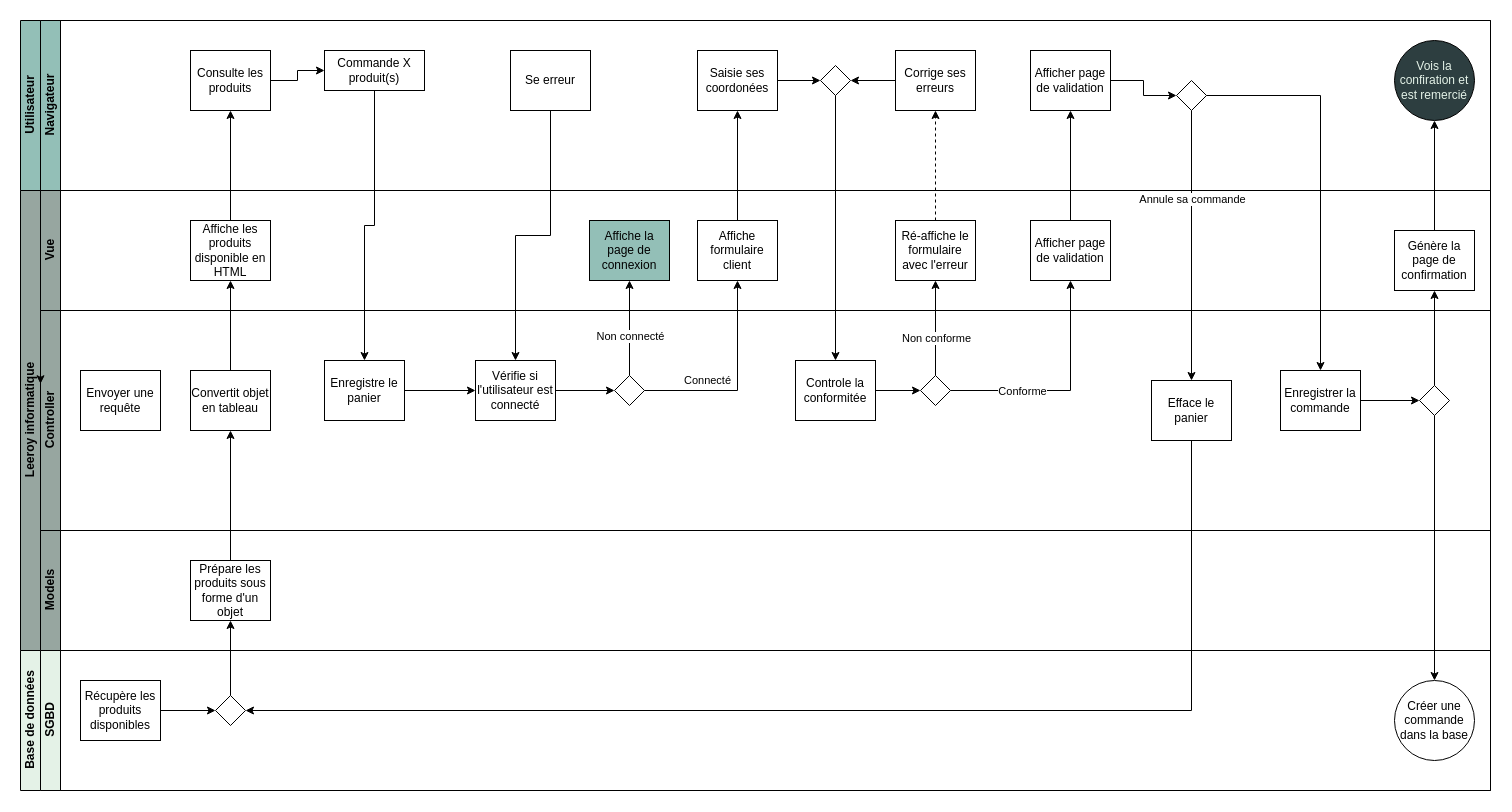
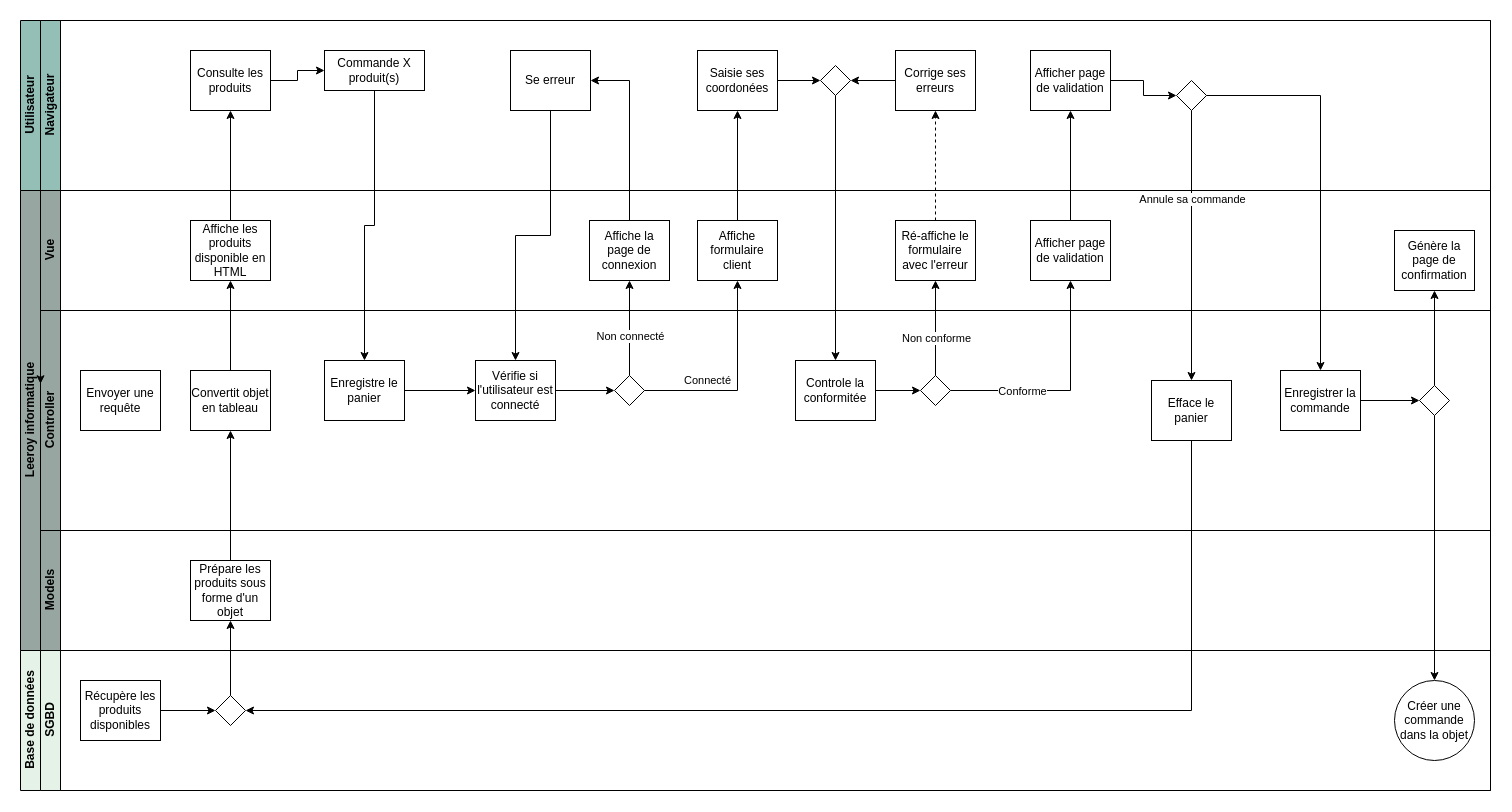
(1435, 81) -> none
none -> (630, 135)
(1435, 179) -> none
(630, 251) -> (630, 251)
(1435, 721) -> (1435, 721)
